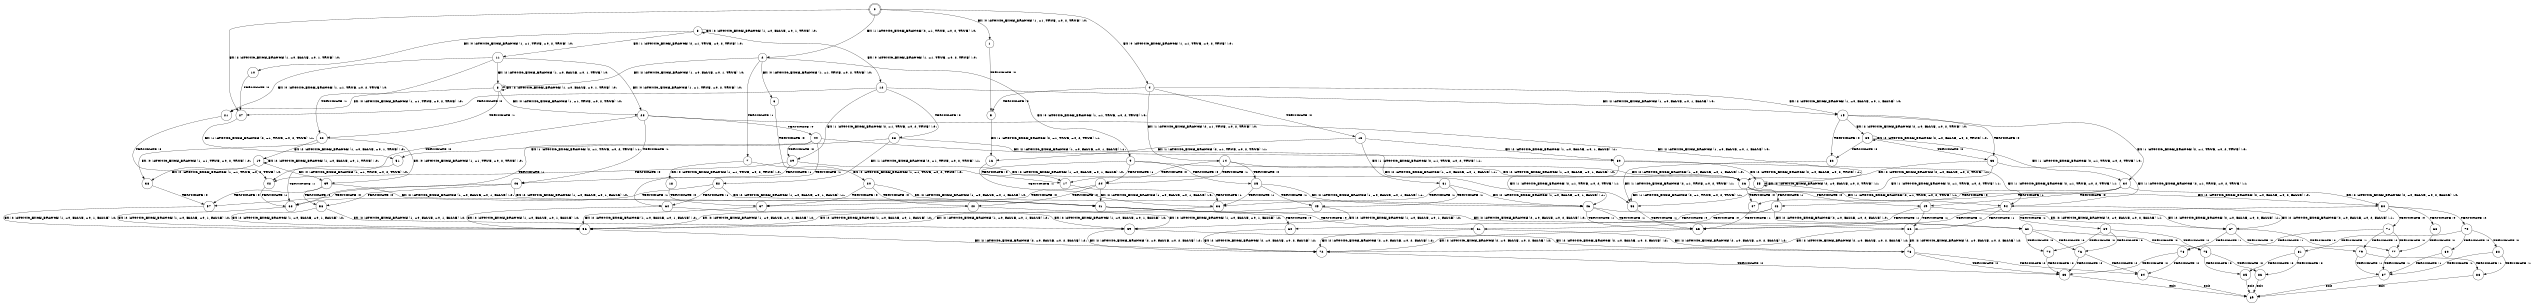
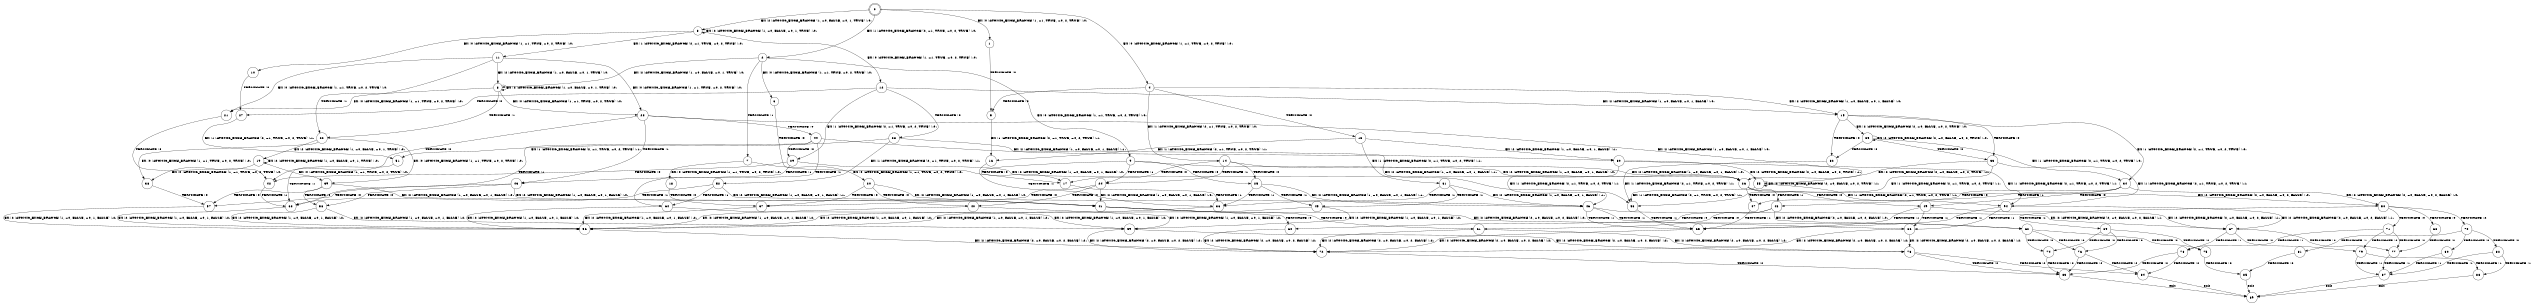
(509, 14) -> (787, 16)
(2260, 275) -> none
